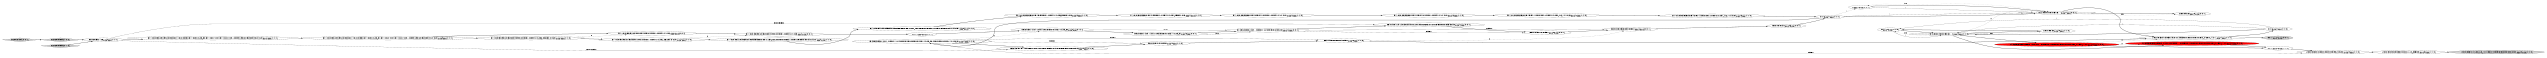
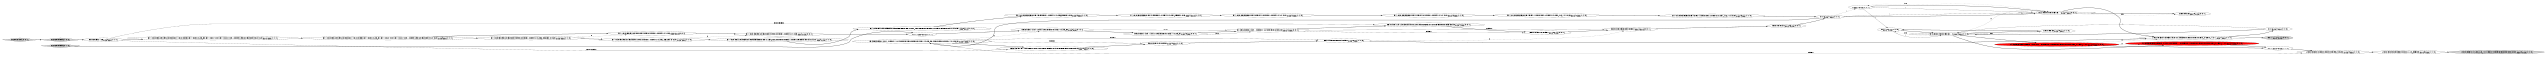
(2086, 19) -> (1875, 18)
(80, 43) -> (495, 47)
